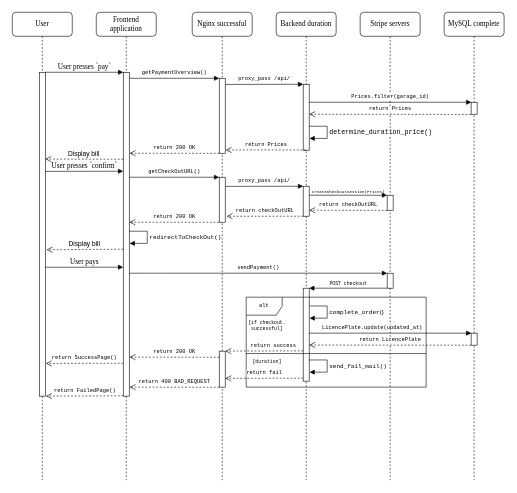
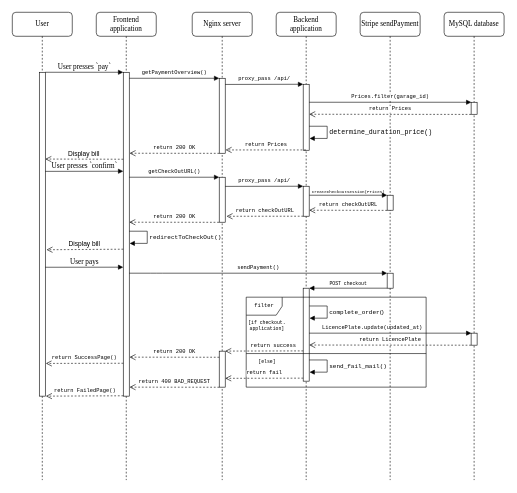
(222, 24) -> (222, 24)
(306, 24) -> (306, 24)
(390, 24) -> (390, 24)
(474, 24) -> (474, 24)
(264, 306) -> (264, 306)
(267, 326) -> (267, 326)
(267, 362) -> (267, 362)
